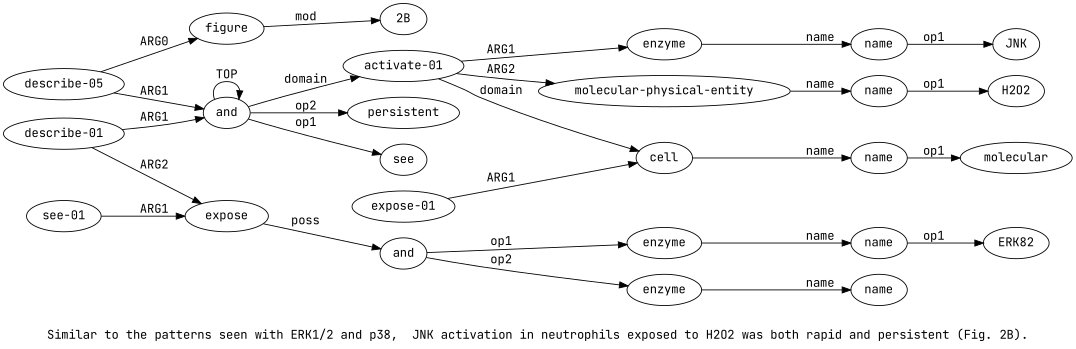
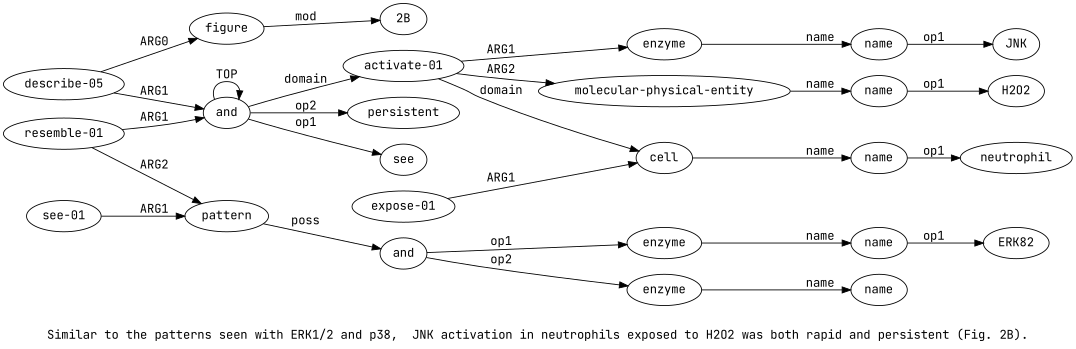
(64, 134) -> (64, 134)
(1016, 158) -> (1016, 158)
(227, 216) -> (227, 216)
